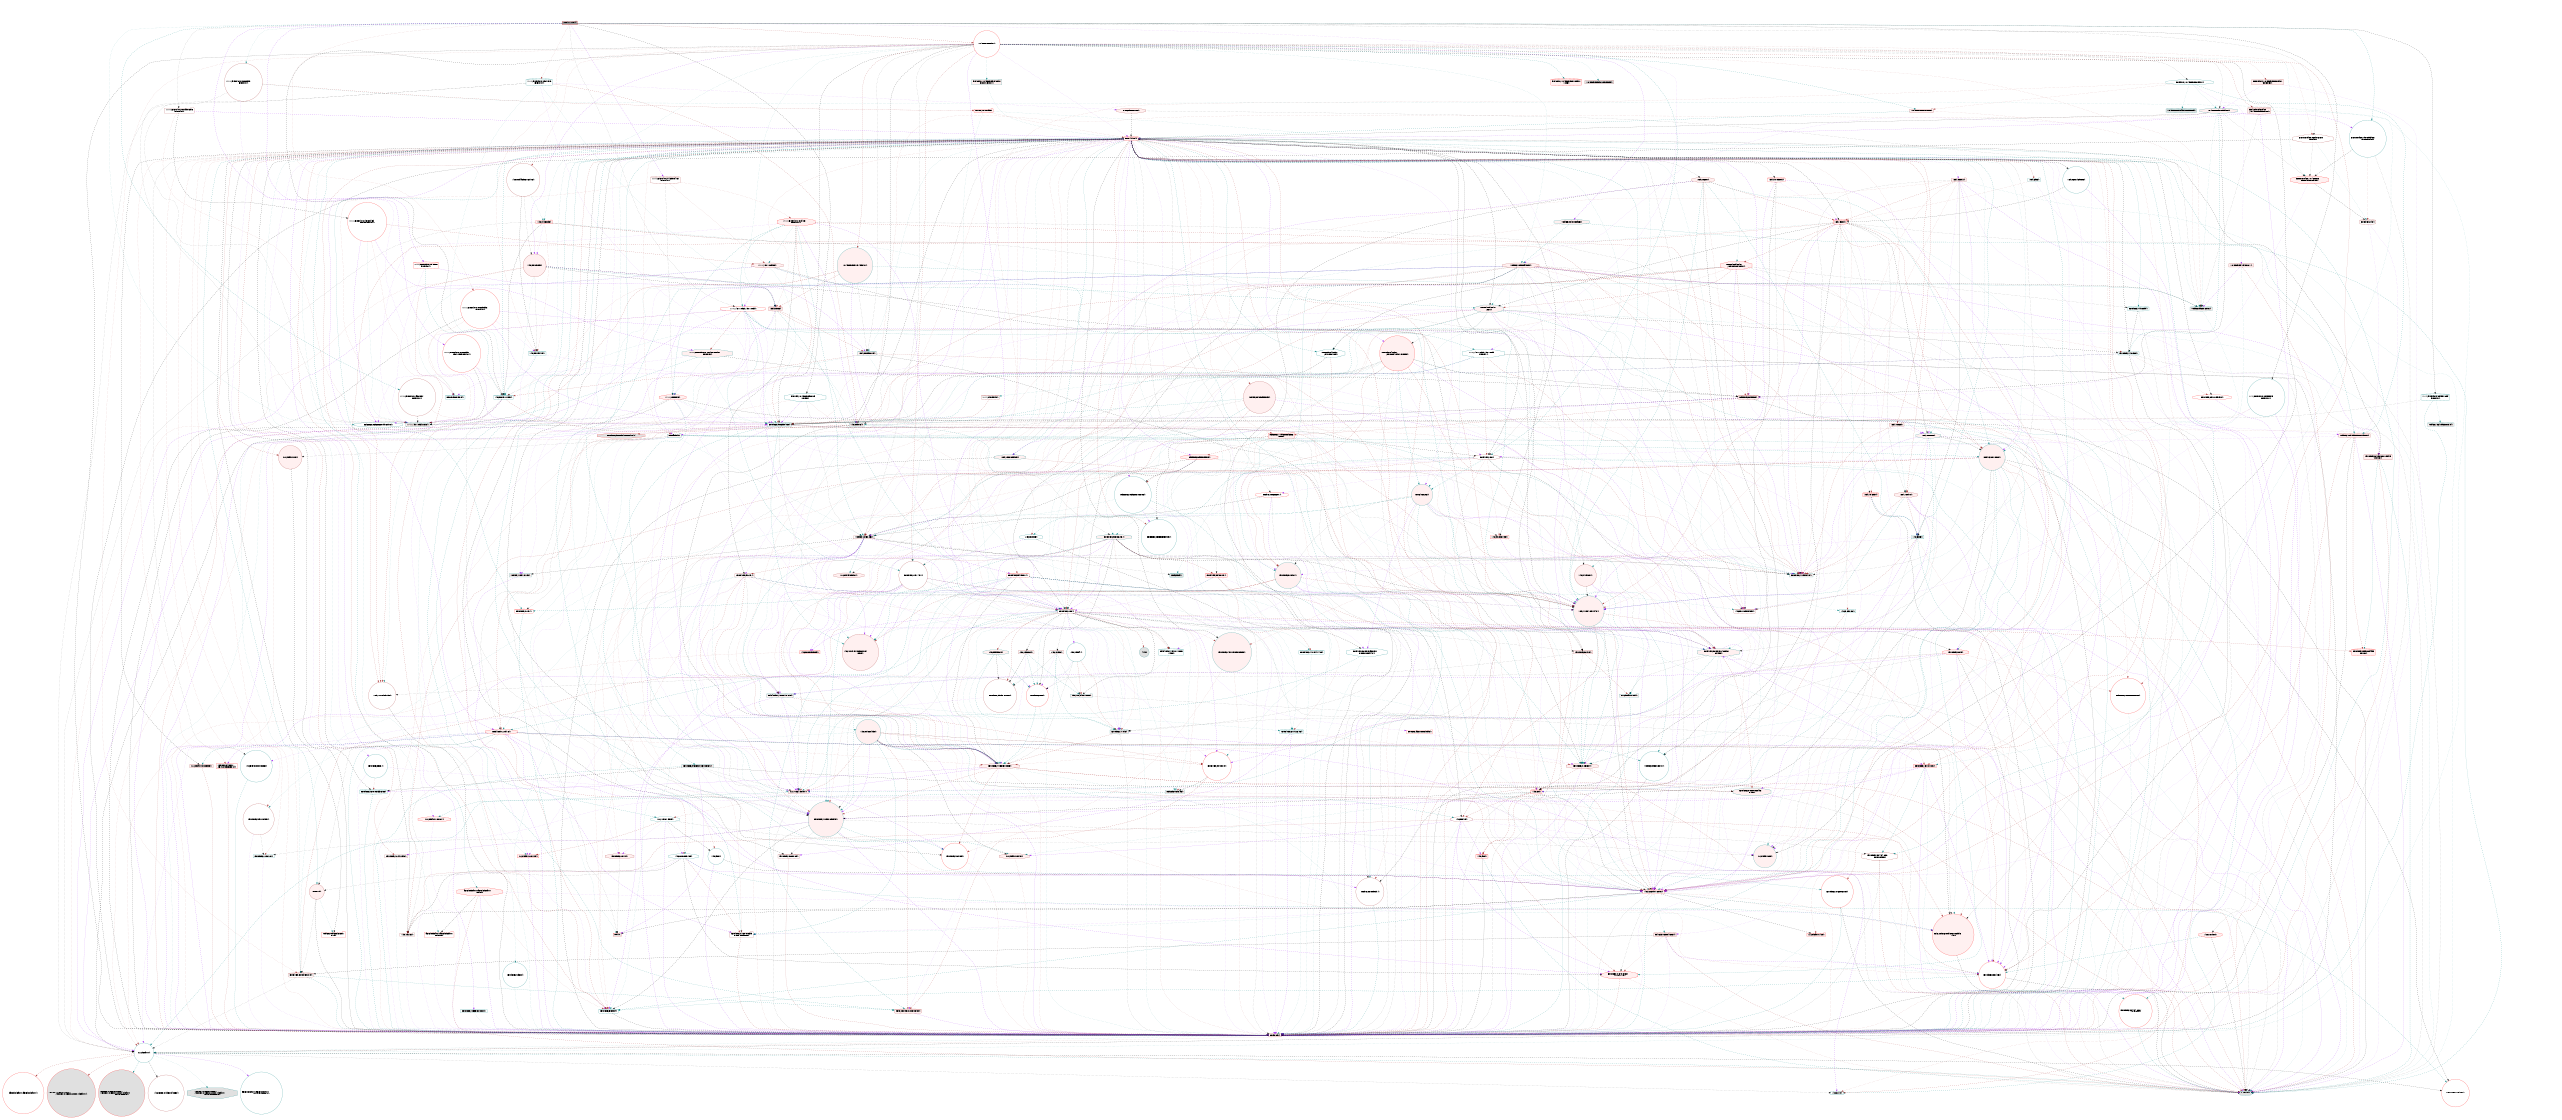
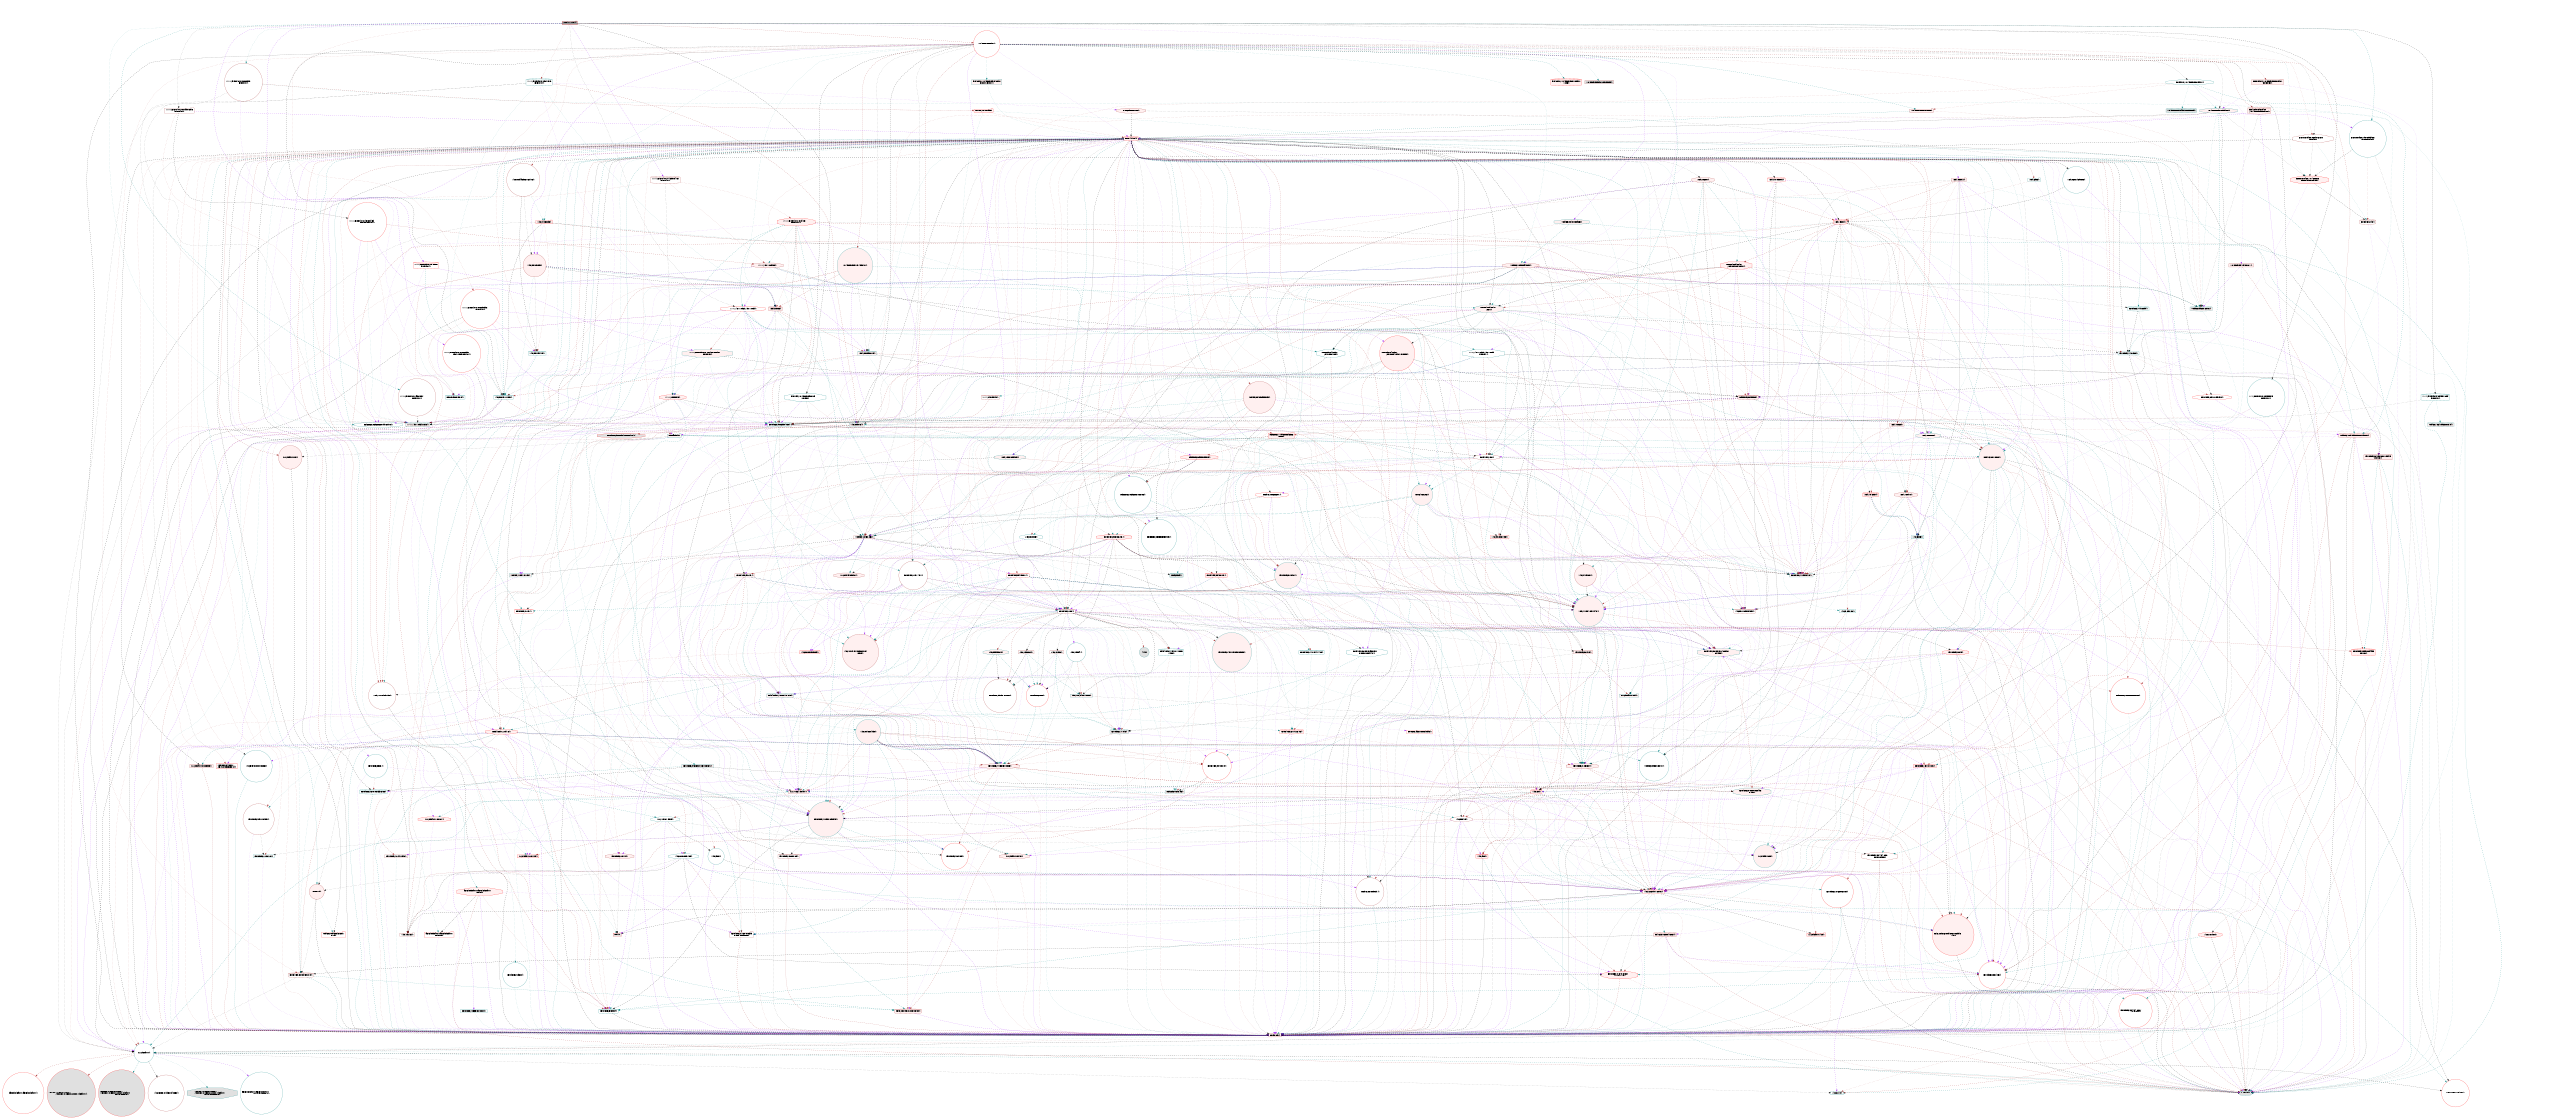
(1724, 158) -> (1720, 158)
(1114, 537) -> (1114, 537)
(1292, 732) -> (1292, 732)
